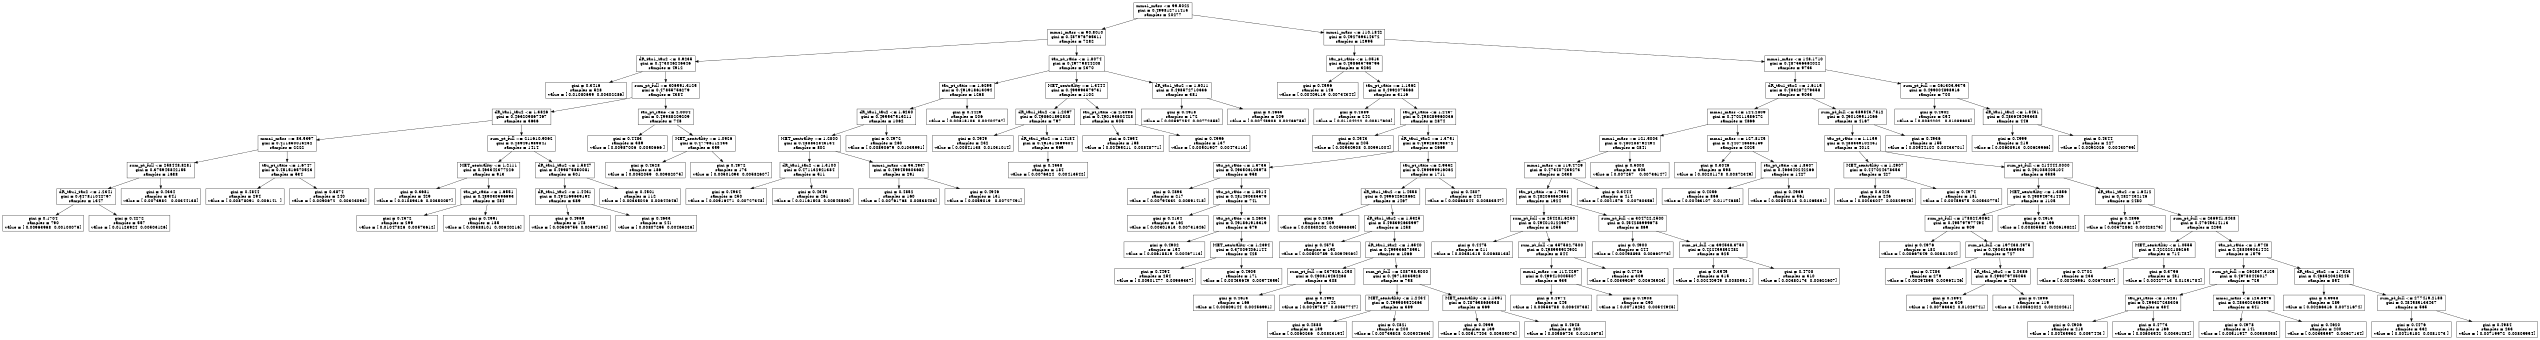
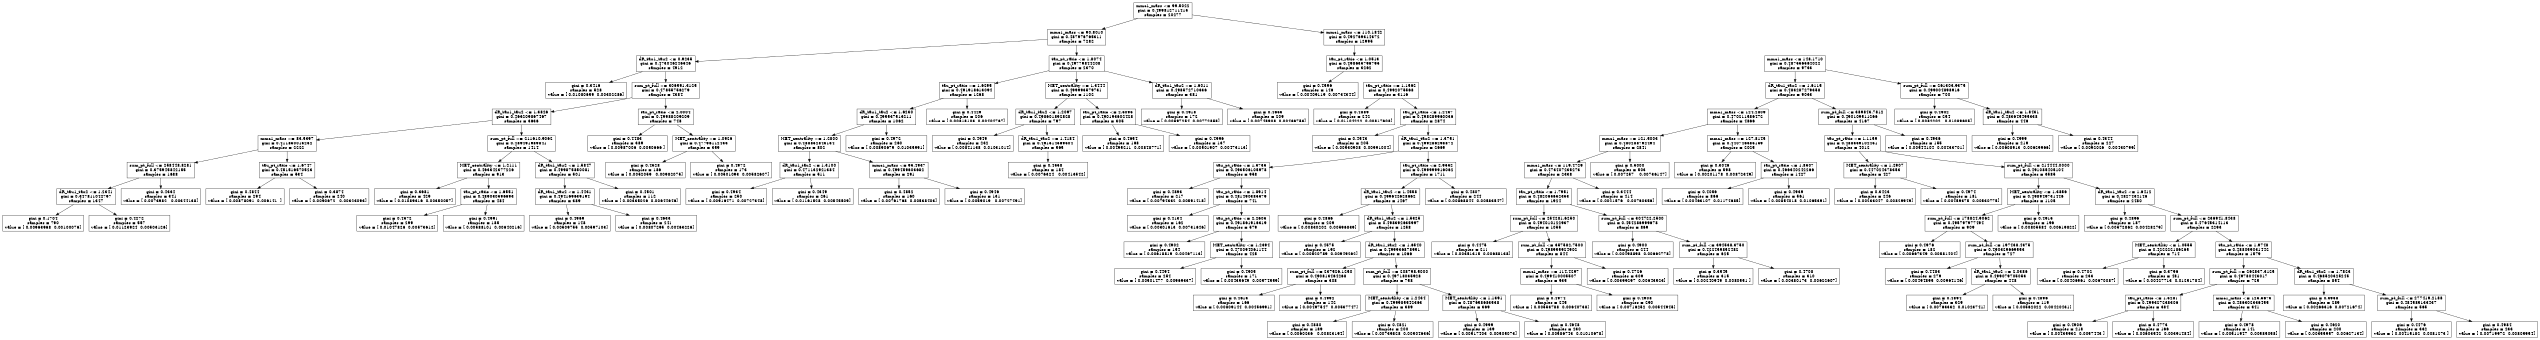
(1573, 50) -> none
(1371, 76) -> none
(1241, 250) -> (1241, 250)
